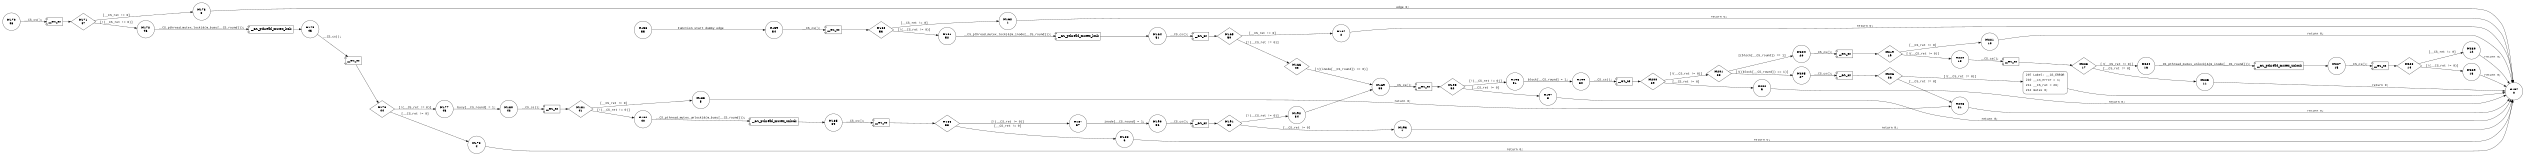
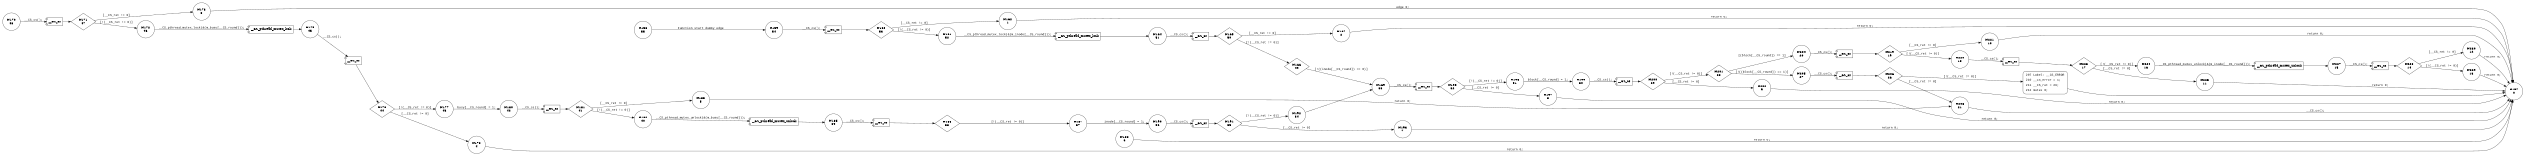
(2316, 111) -> (2316, 111)
(1034, 136) -> none
